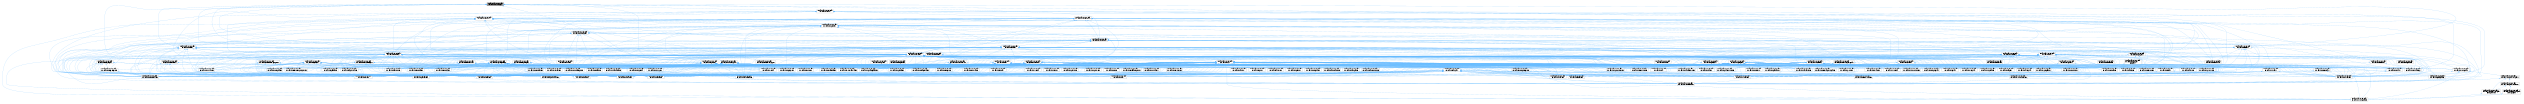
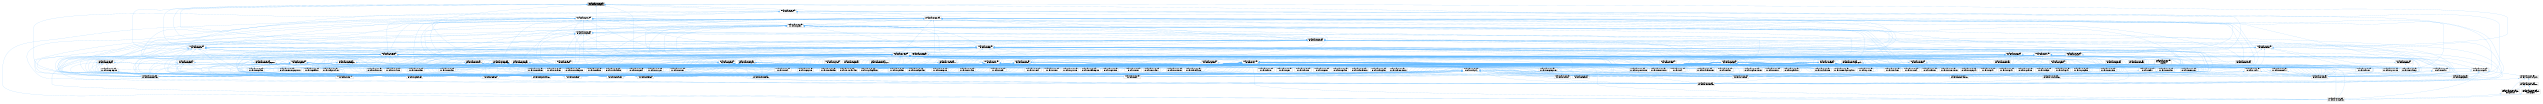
none -> (1193, 70)
